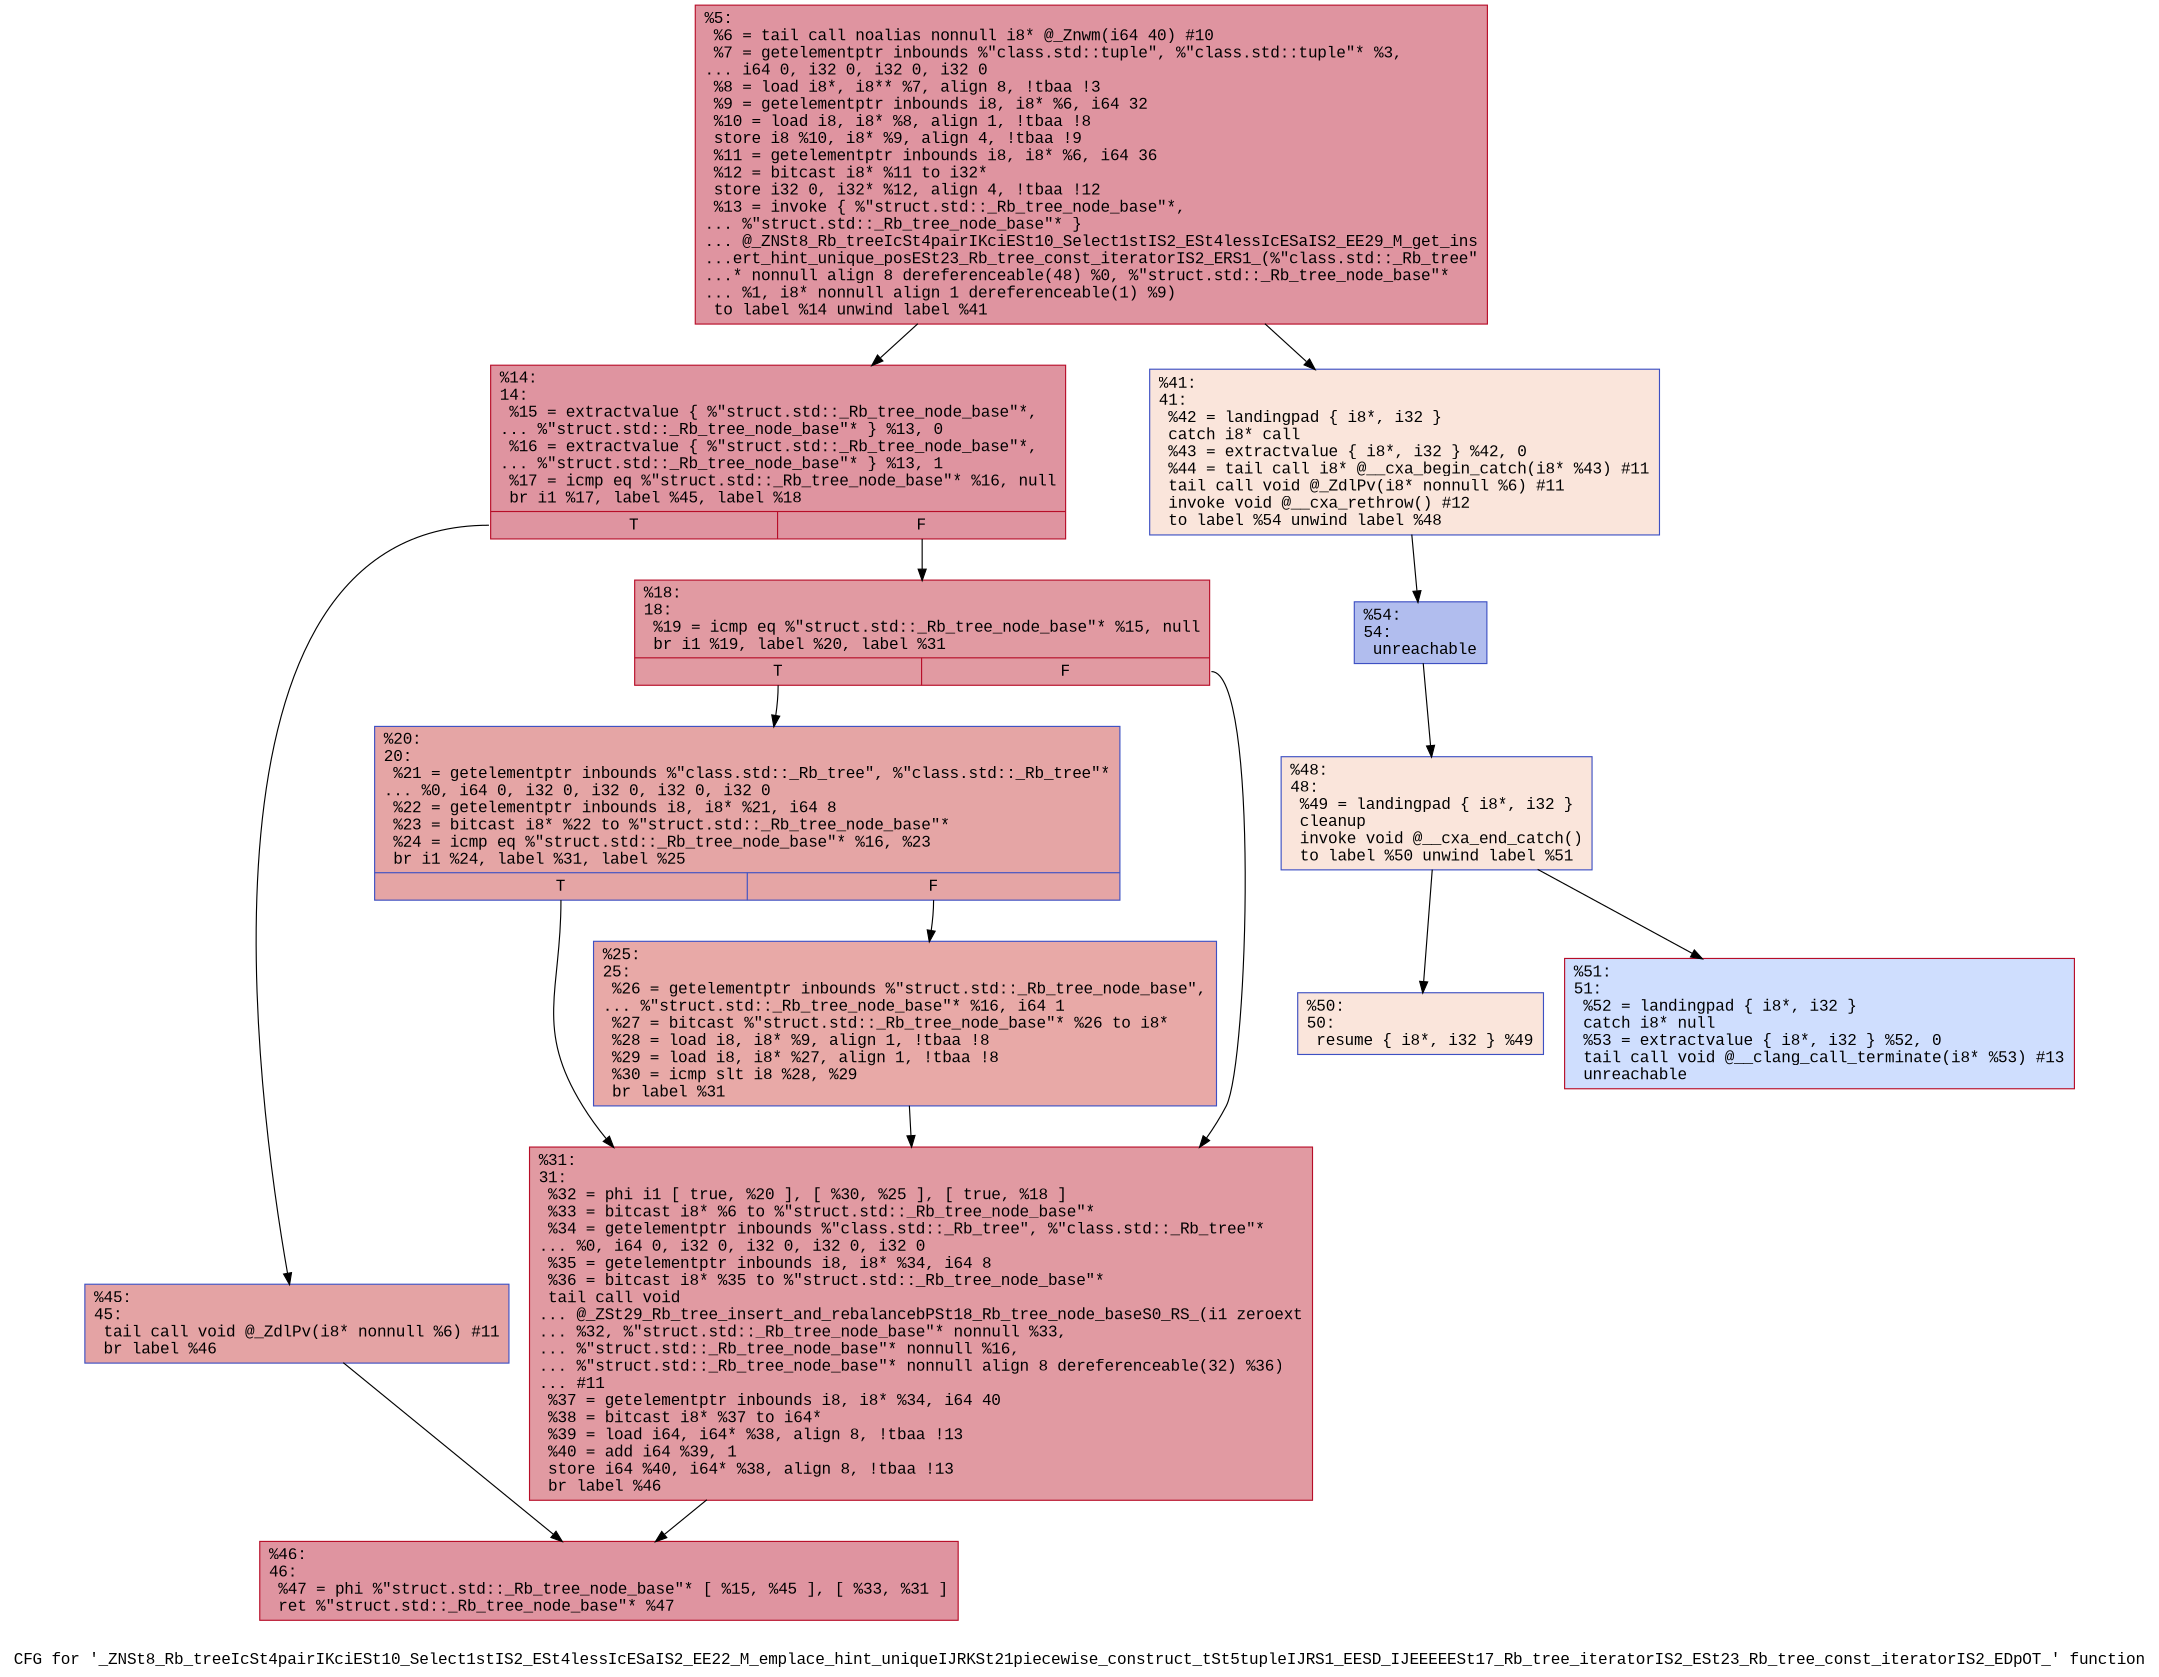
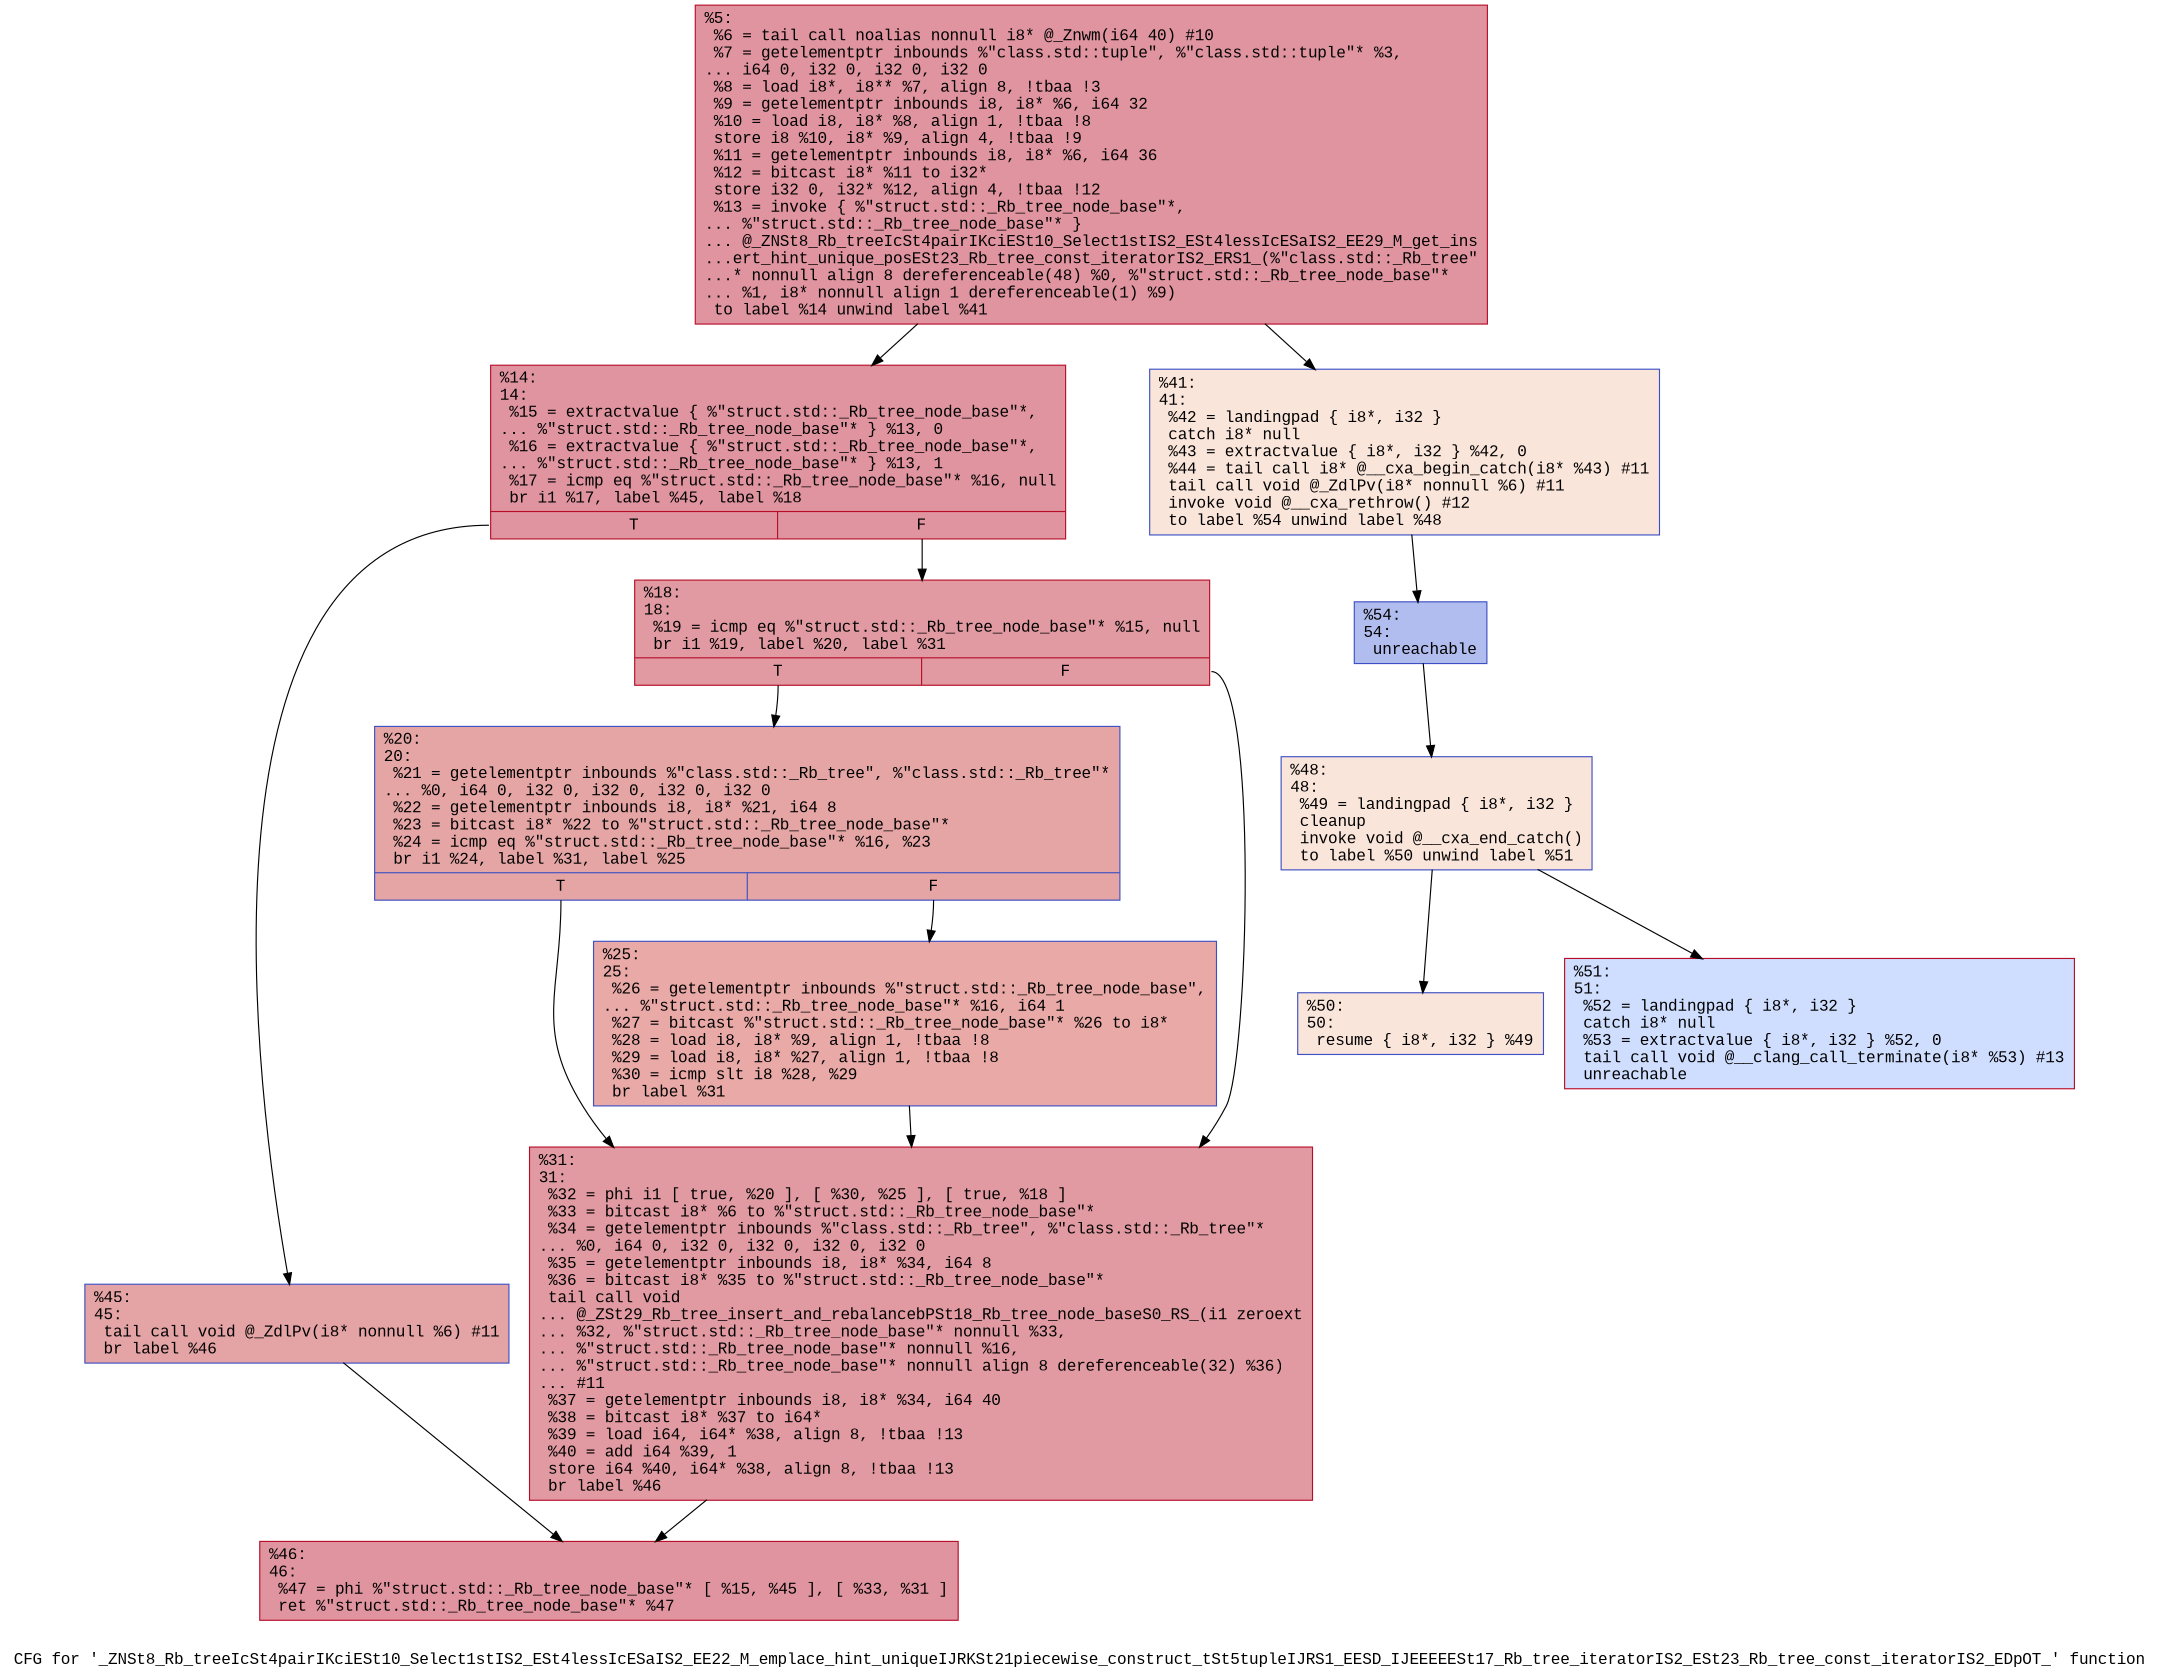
(1230, 434) -> (1230, 434)
